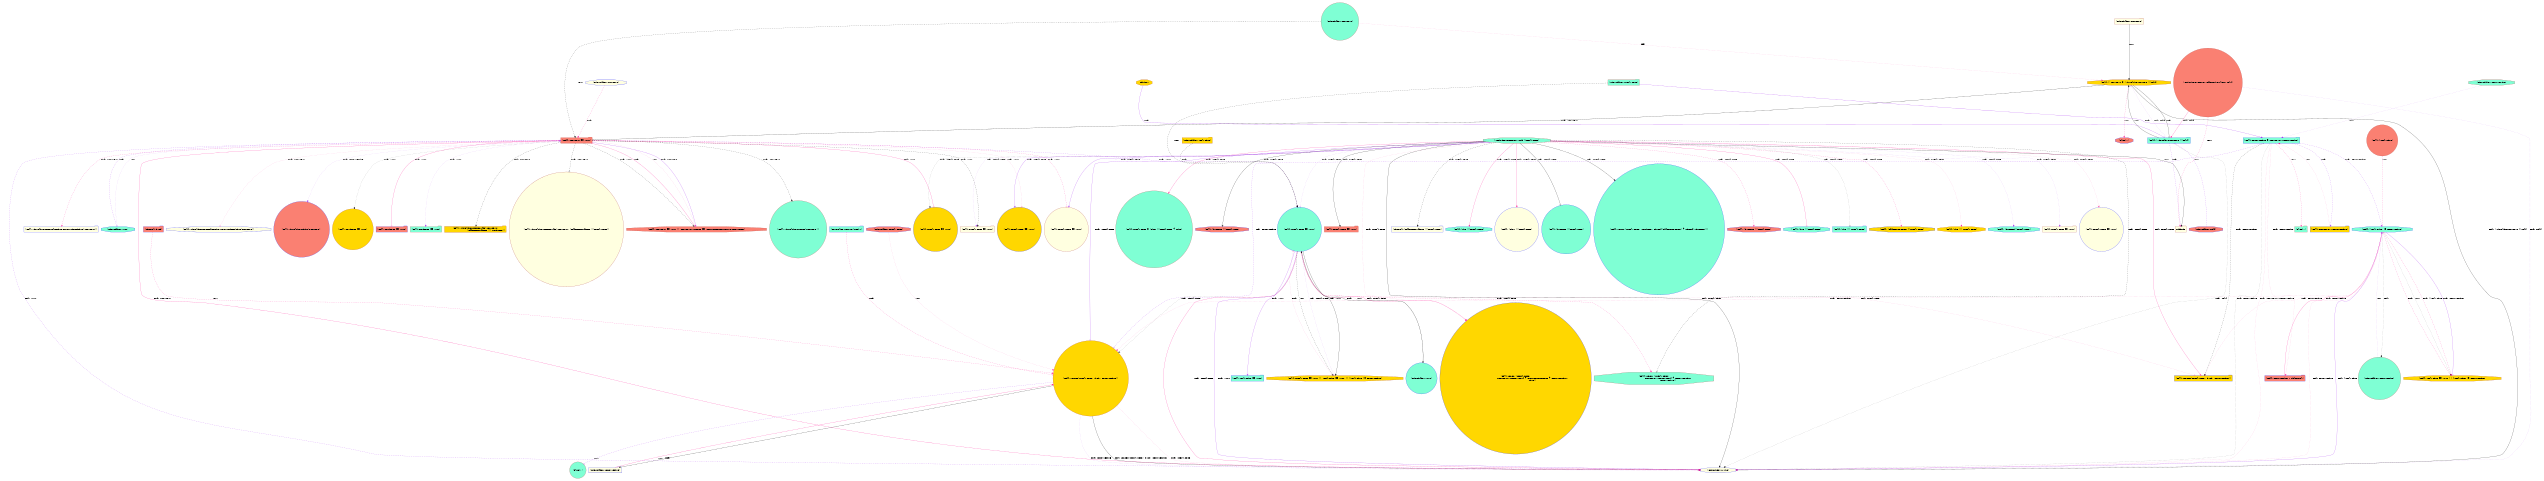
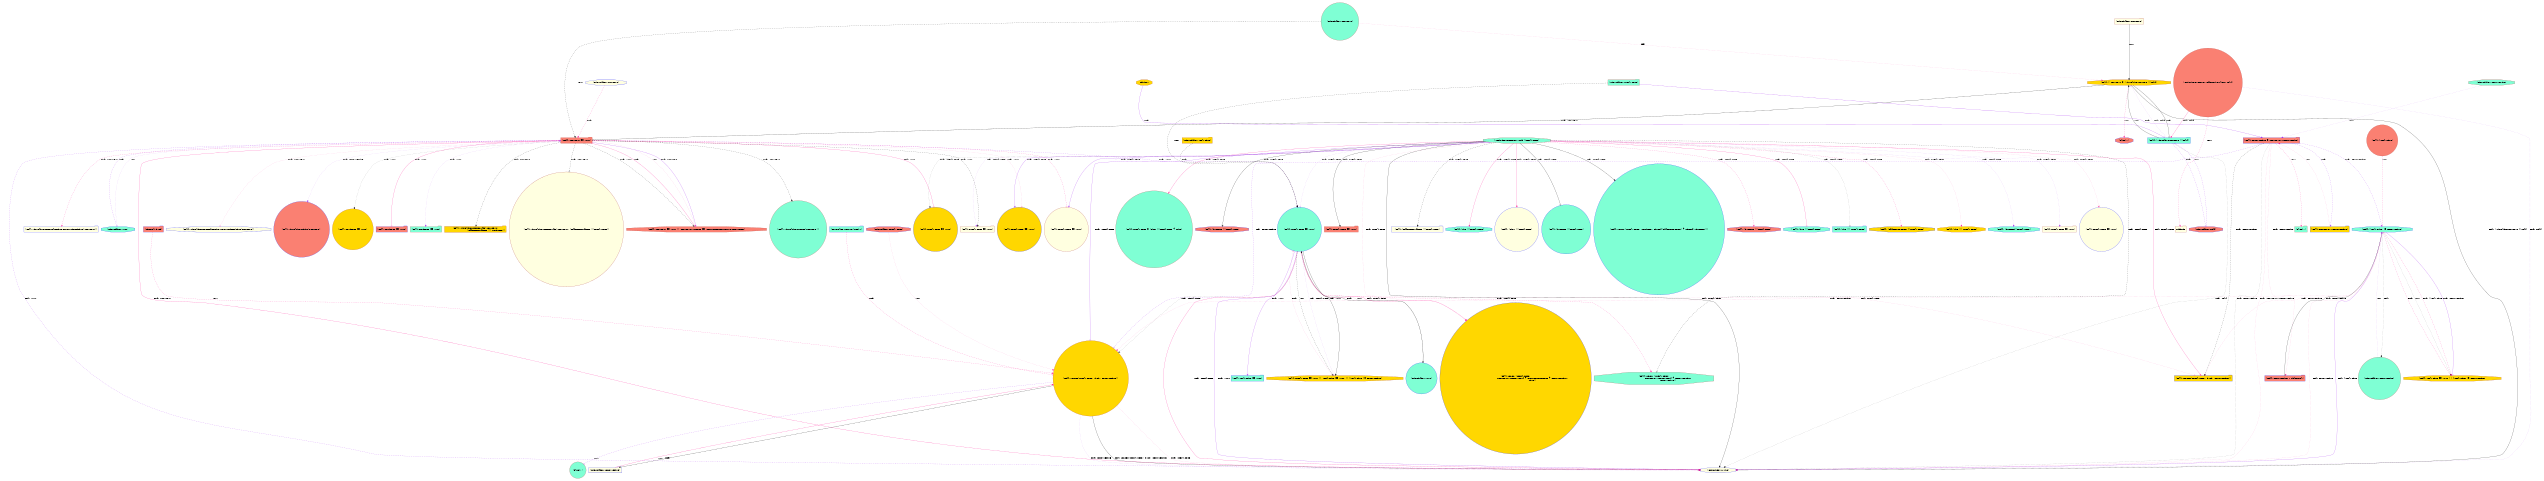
(2272, 140) -> (2272, 140)
(1894, 149) -> none
(2176, 184) -> (2195, 181)
(1417, 229) -> (1417, 229)
(2340, 297) -> (2340, 297)
